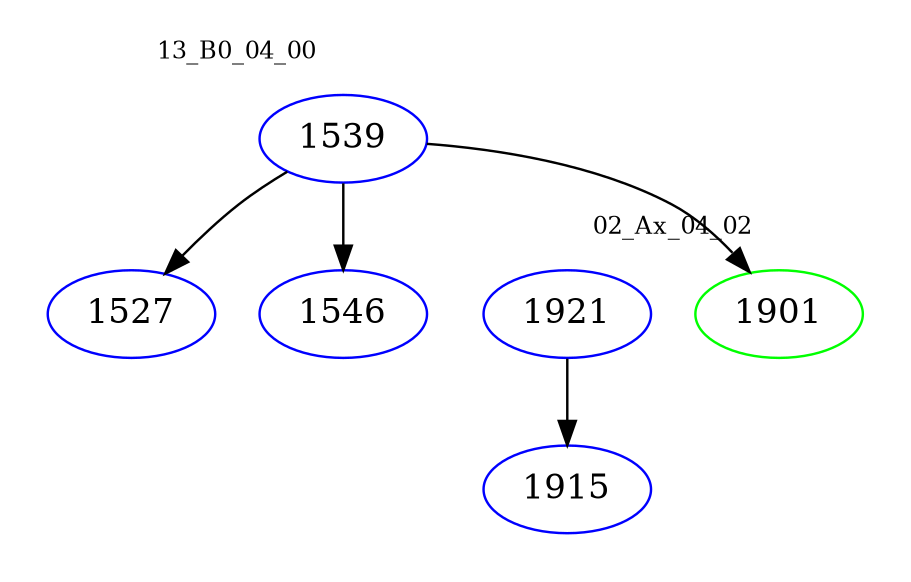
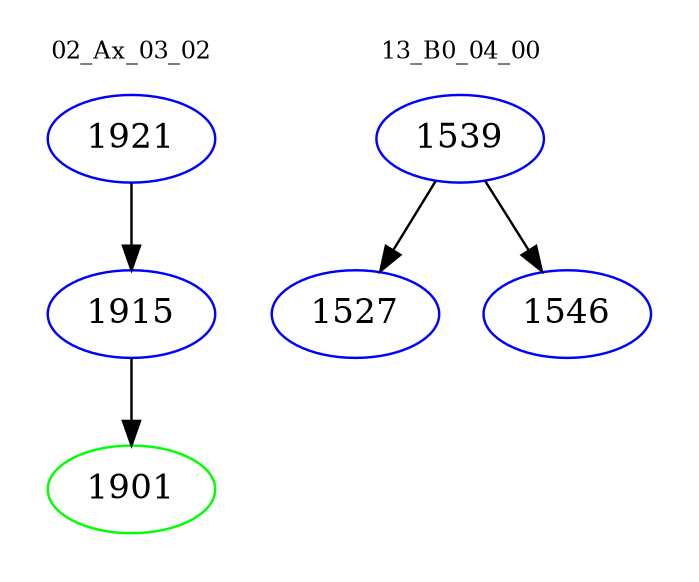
(590, 172) -> (131, 390)
(673, 228) -> (131, 52)
